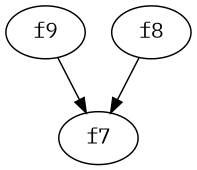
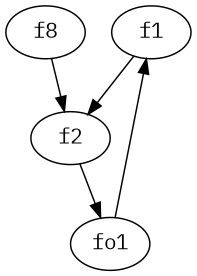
(46, 32) -> (151, 32)
(98, 138) -> (71, 138)
none -> (110, 244)
